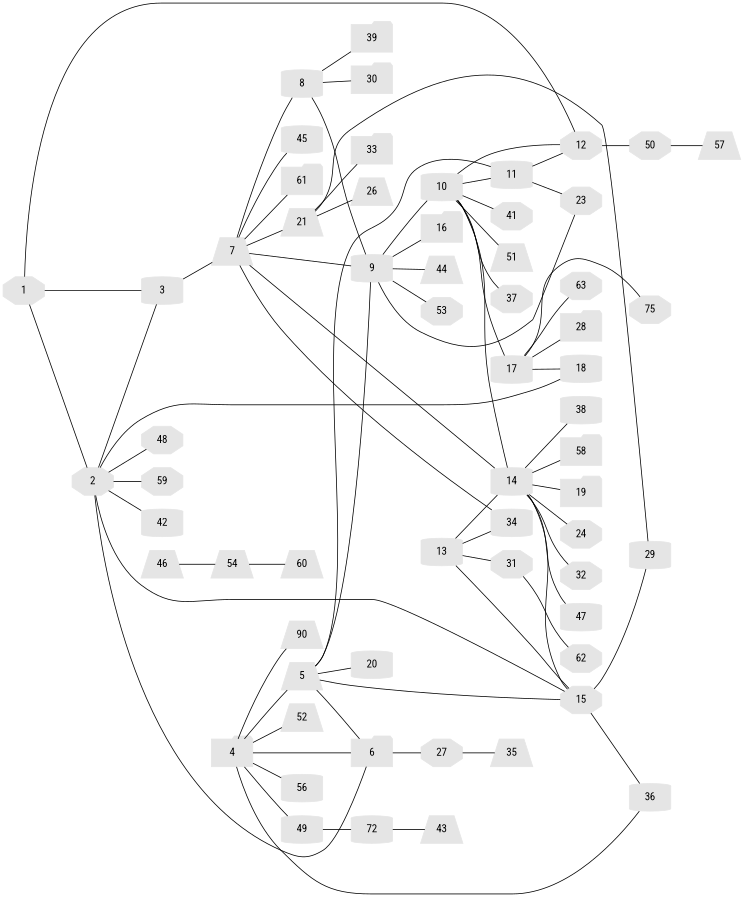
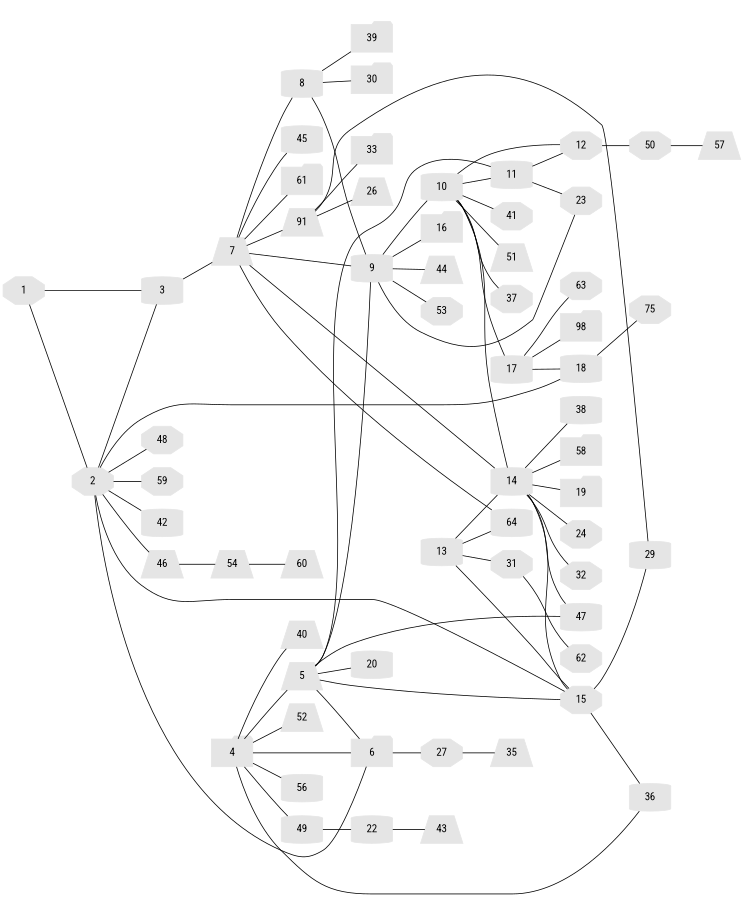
(232, 3) -> none
(302, 222) -> (302, 222)
(562, 264) -> (617, 338)
(581, 327) -> (581, 327)
(512, 523) -> (512, 523)
none -> (125, 524)
none -> (421, 626)
(302, 635) -> (302, 635)
(372, 830) -> (372, 830)
